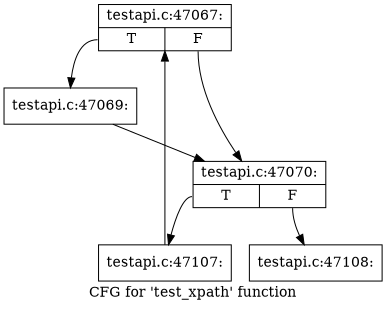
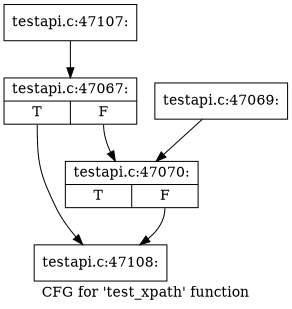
(78, 54) -> (46, 184)
(178, 213) -> none
